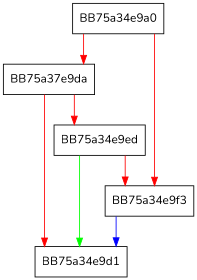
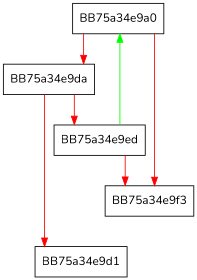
(49, 79) -> (49, 79)
(80, 197) -> (120, 84)
(116, 227) -> none
